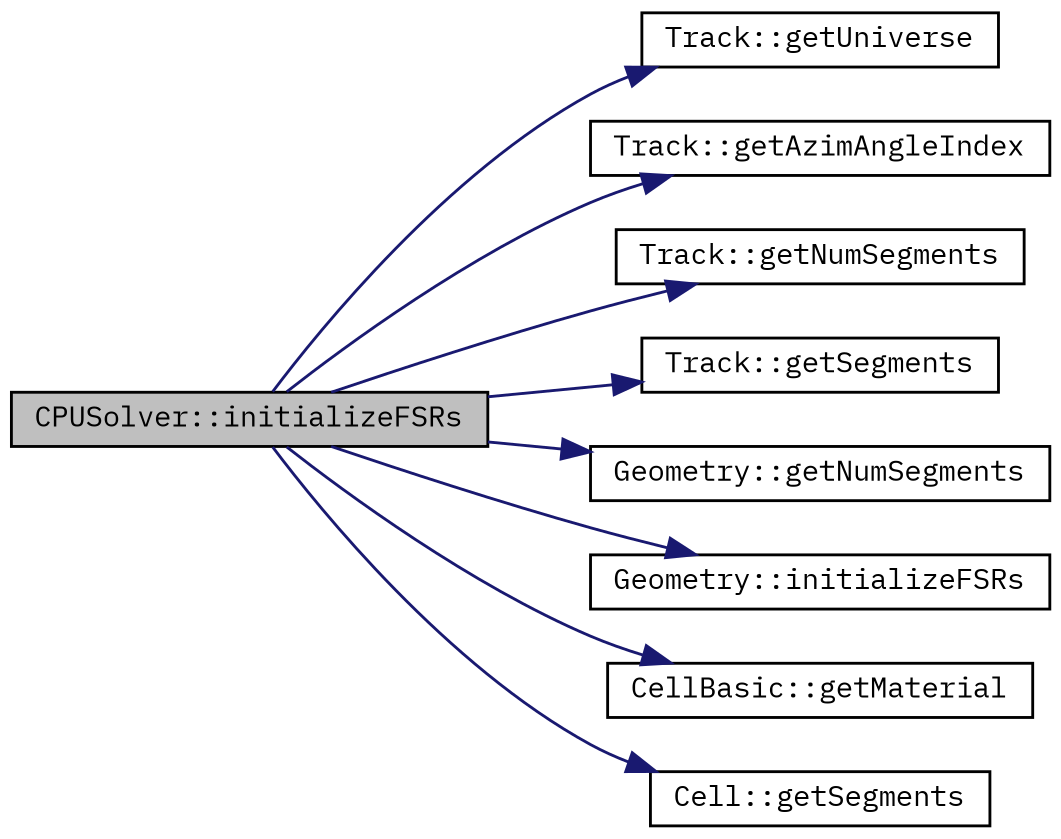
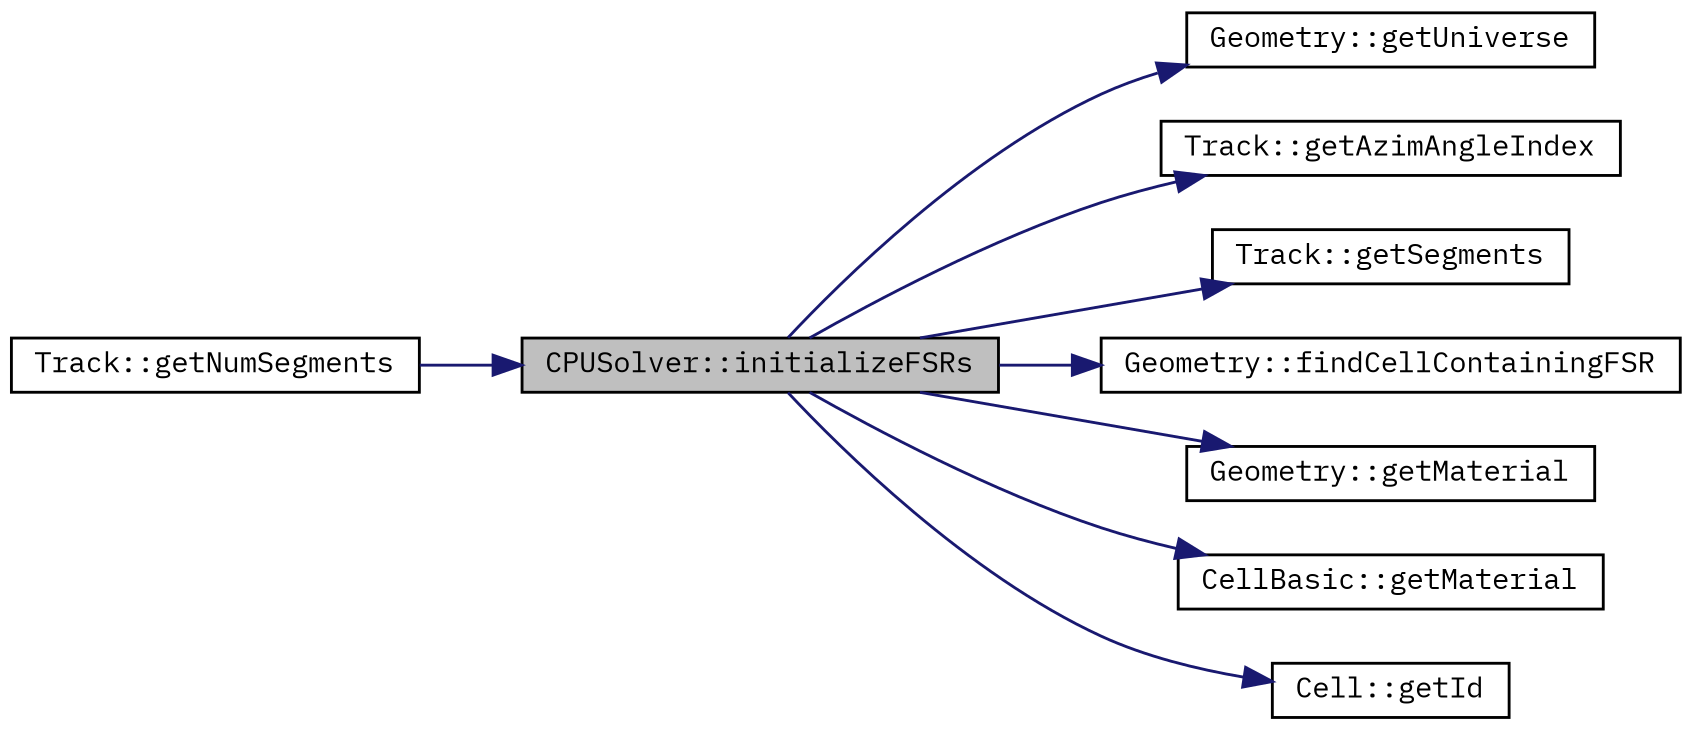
(820, 40) -> (1391, 40)
(498, 338) -> (456, 365)
(820, 474) -> (1391, 365)
(820, 582) -> (1391, 474)
(820, 799) -> (1391, 690)
